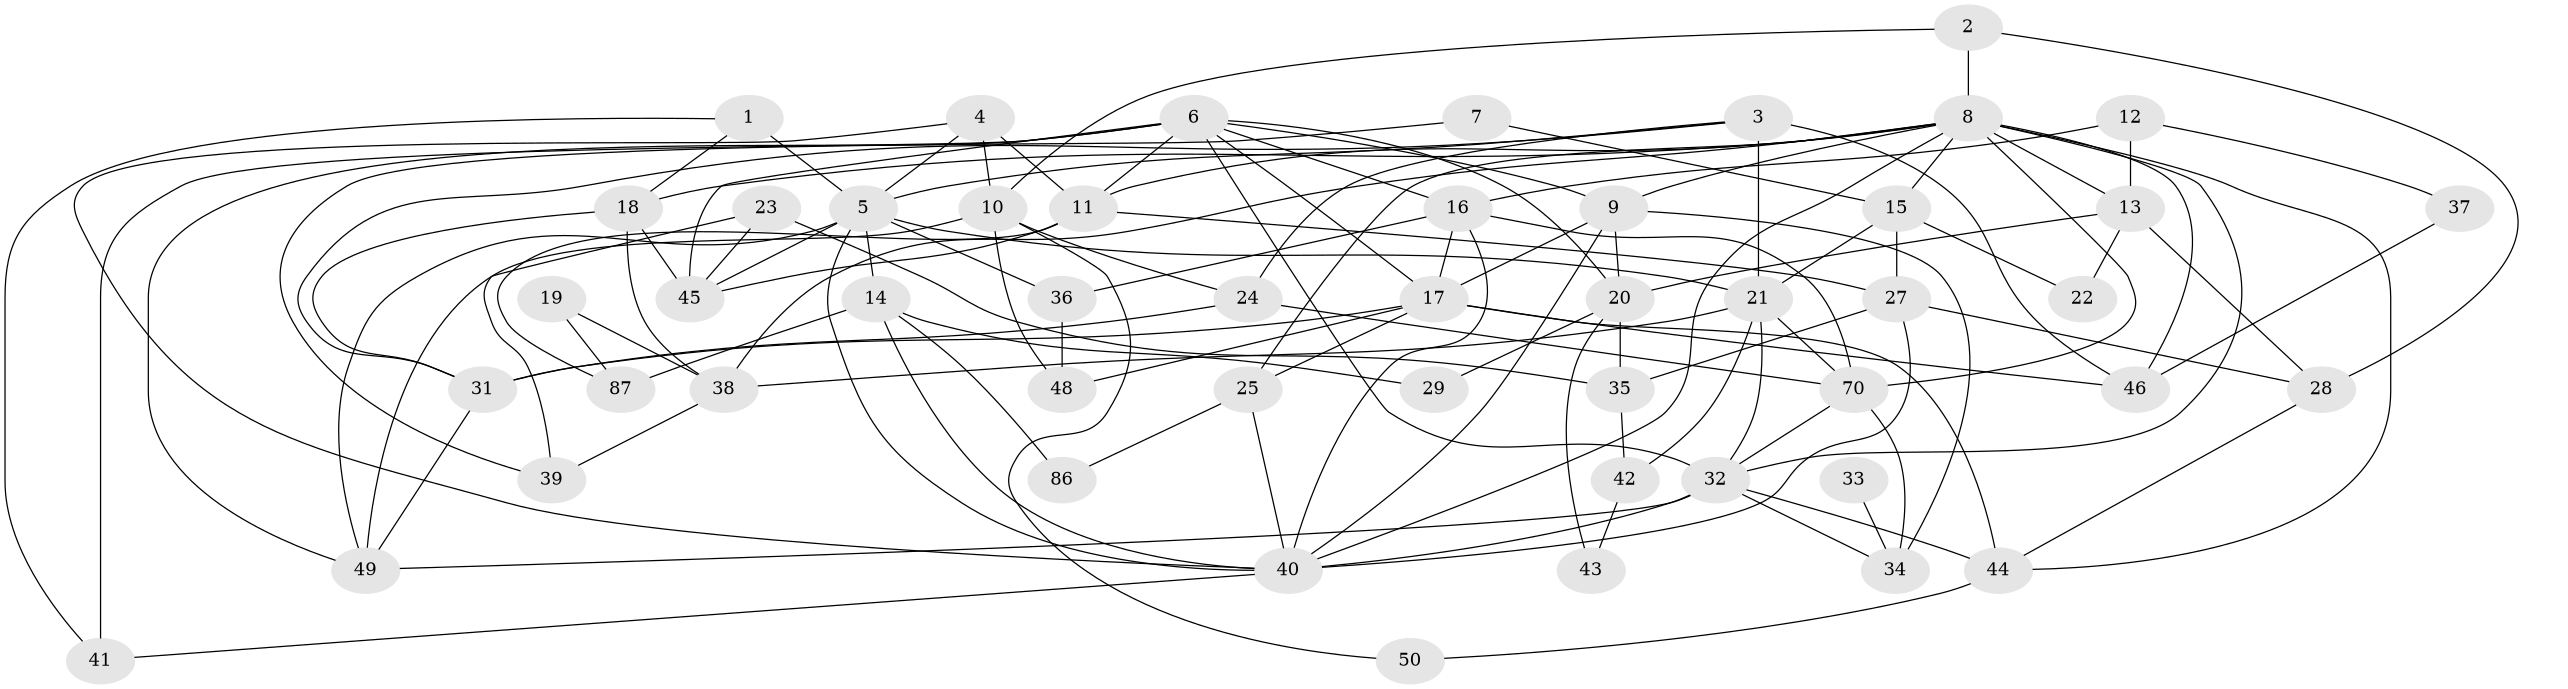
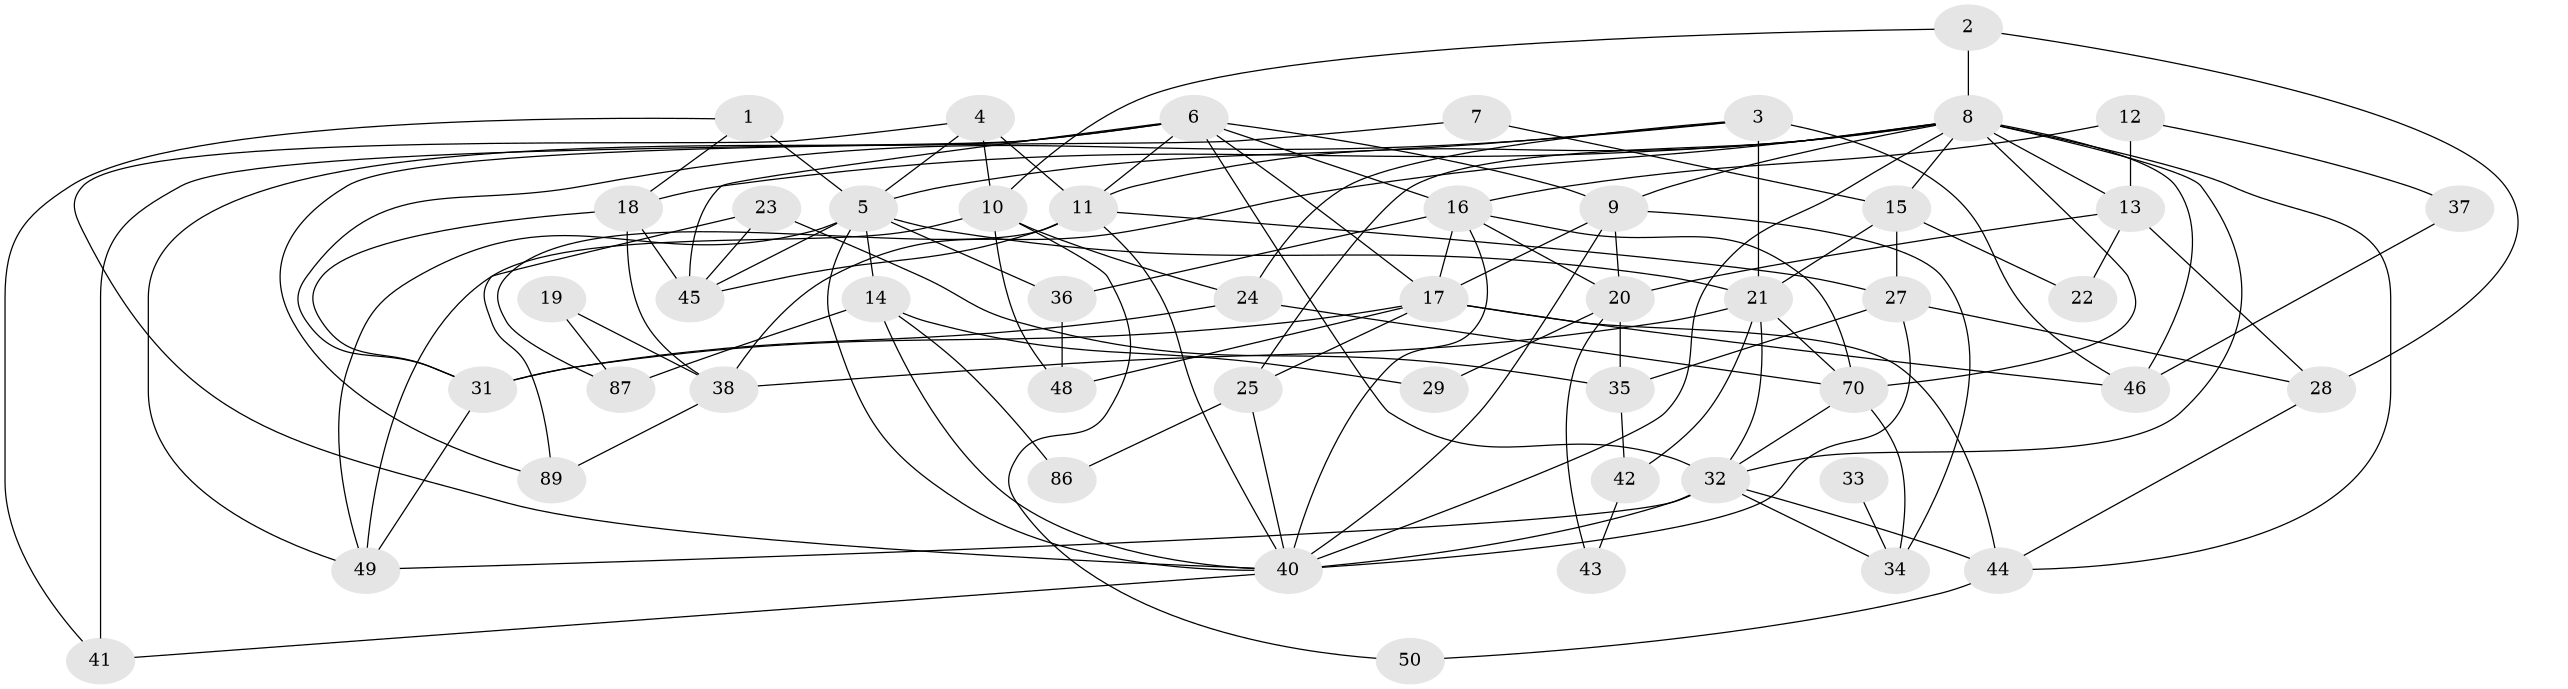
(1485, 178) -> (1539, 254)
none -> (1192, 385)
(552, 480) -> (552, 480)
